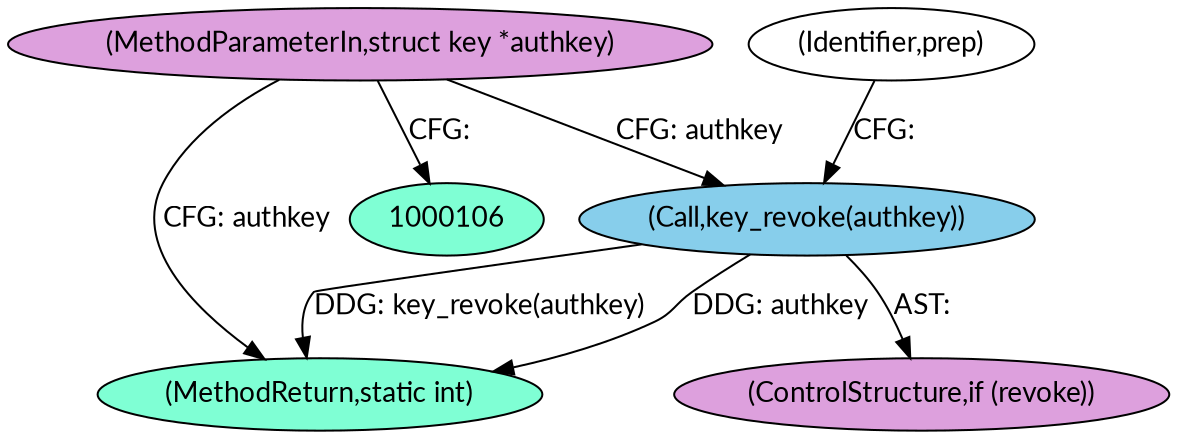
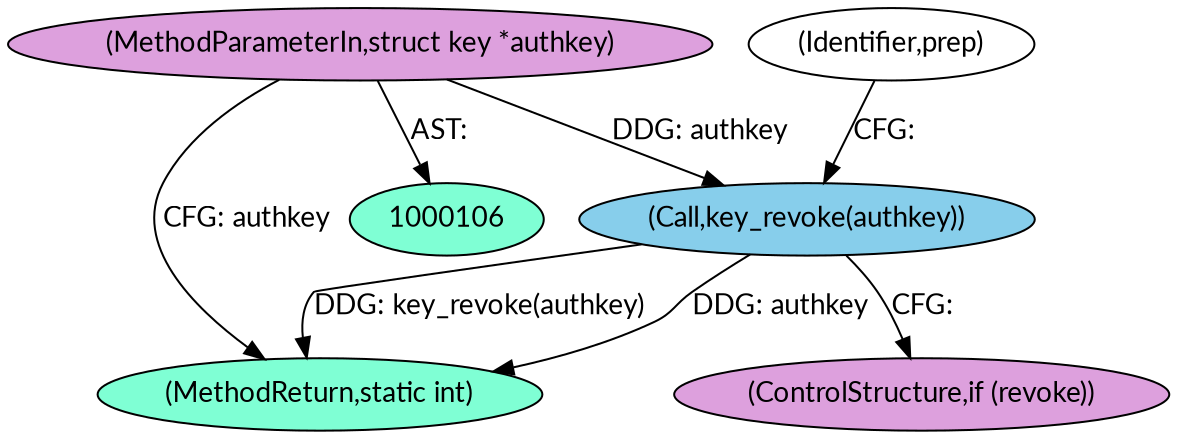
(444, 132) -> (444, 132)
(700, 132) -> (700, 132)
(927, 307) -> (927, 307)
